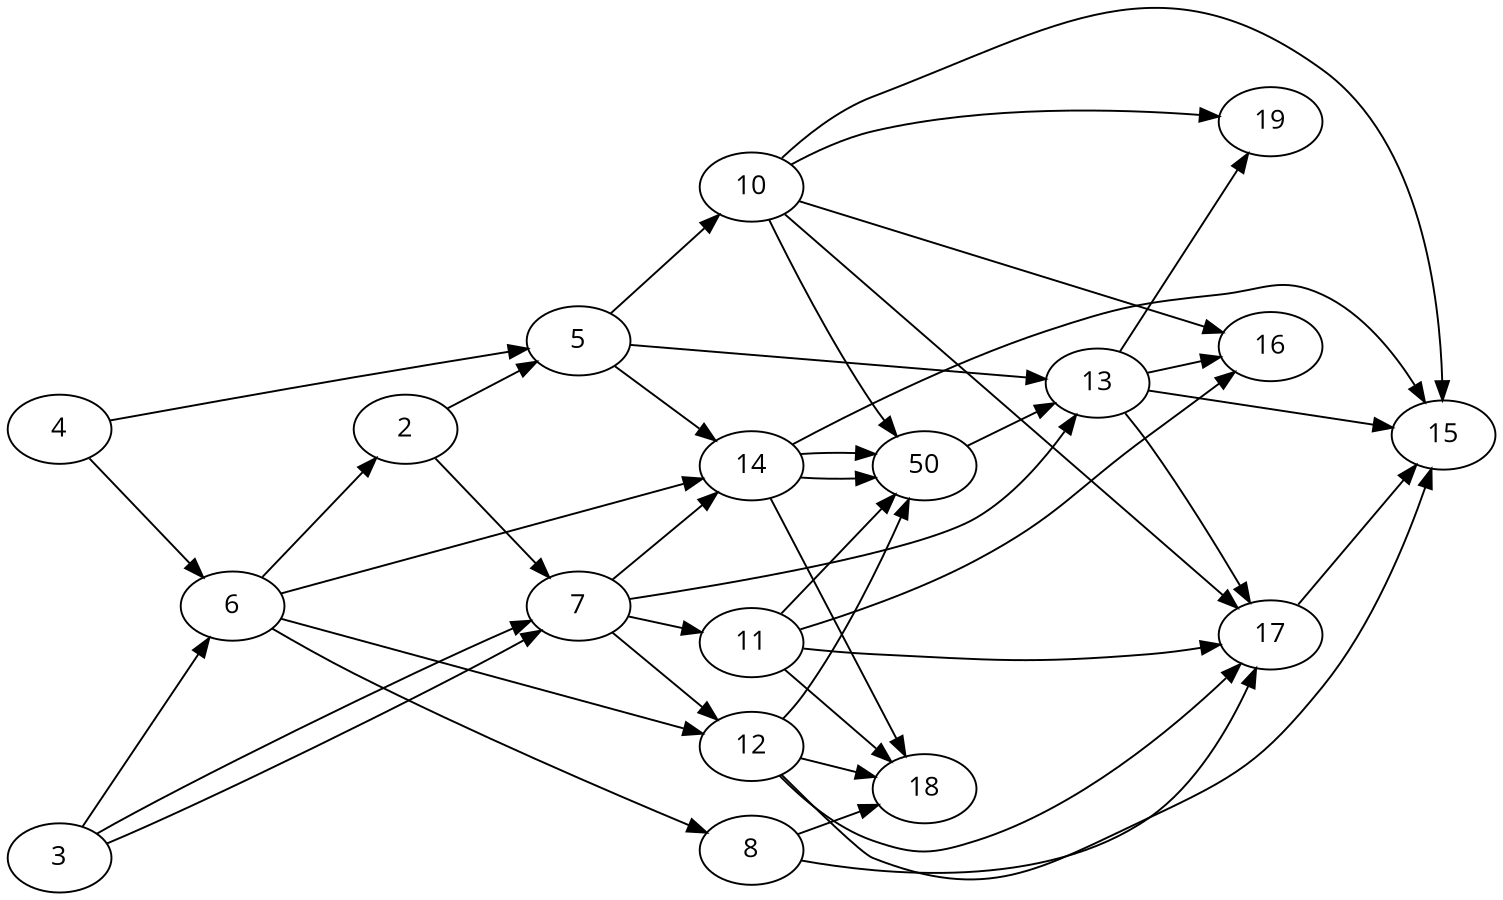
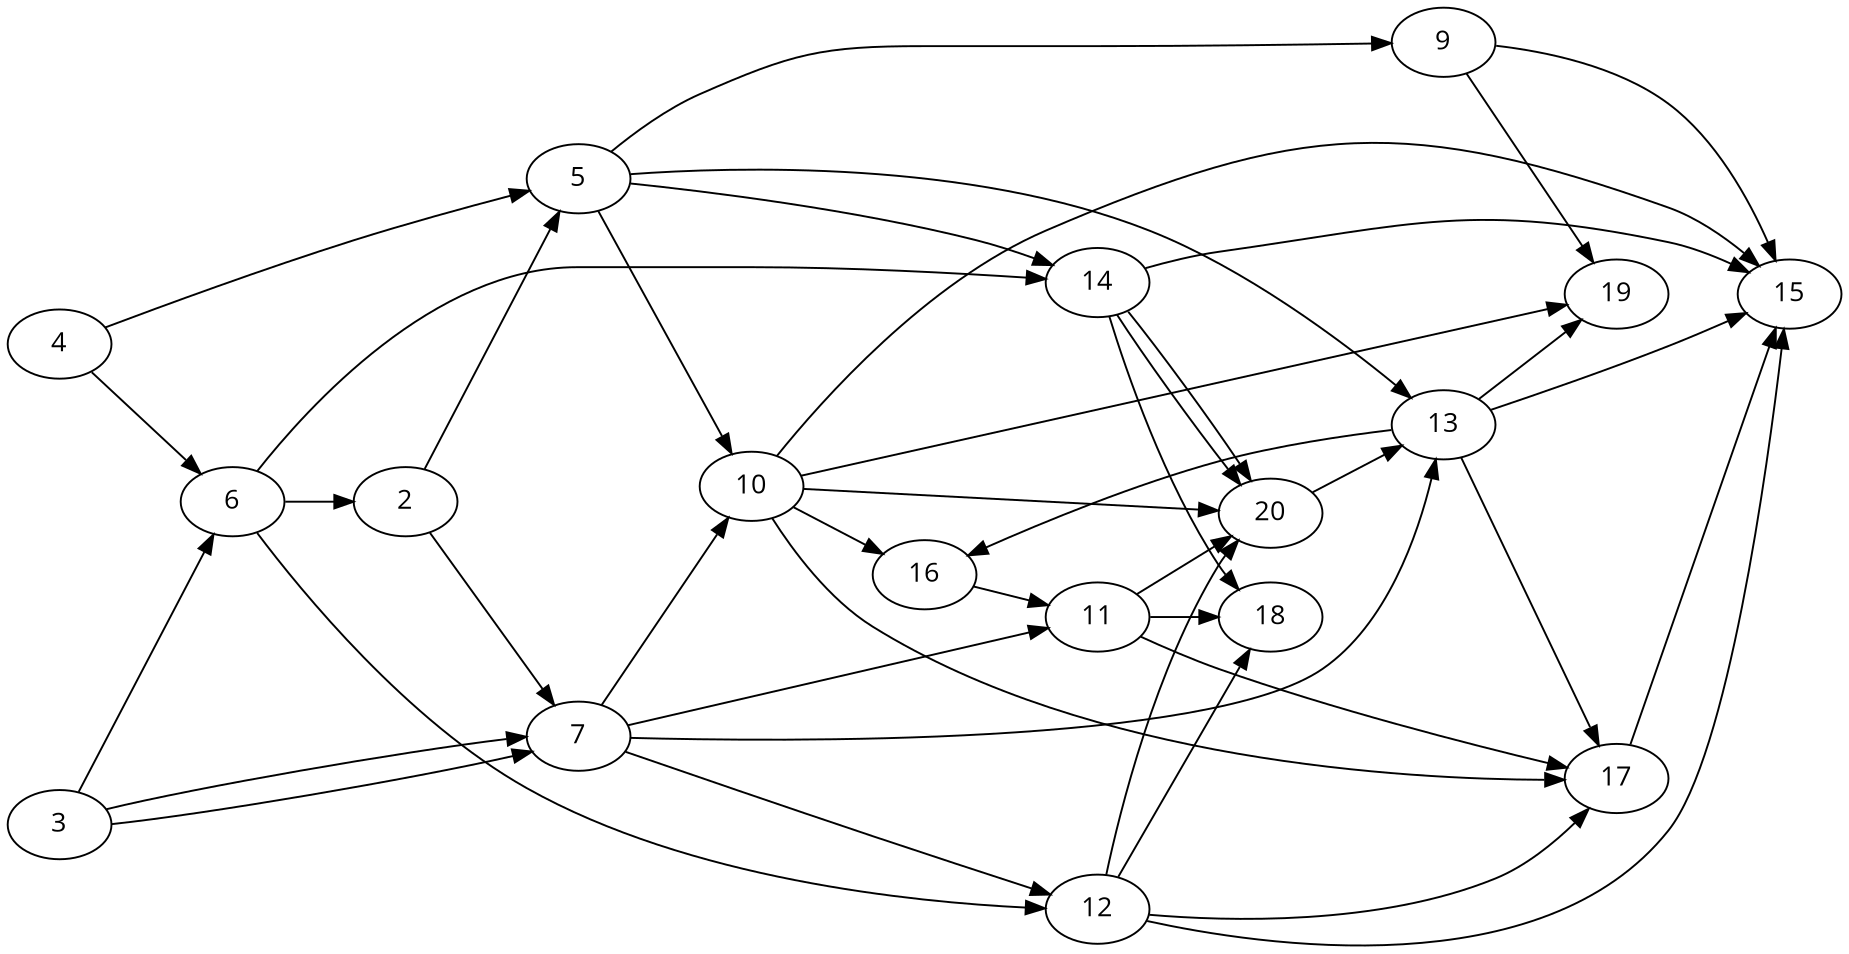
none -> (1444, 42)
(925, 466) -> (1271, 513)
(1024, 532) -> (1002, 593)
(657, 542) -> (659, 620)
(752, 850) -> none
